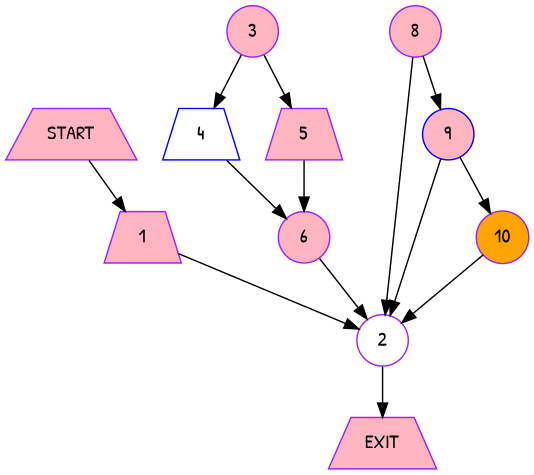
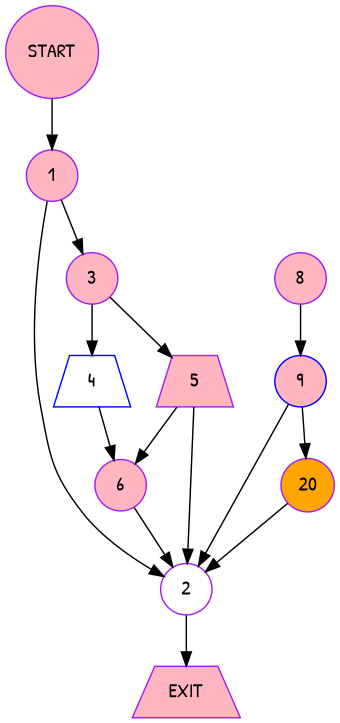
(71, 134) -> (52, 52)
(400, 179) -> (191, 478)
none -> (69, 220)
(143, 237) -> (52, 176)
(503, 237) -> (308, 485)
